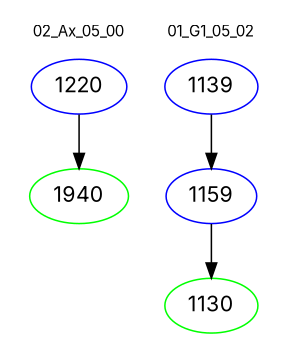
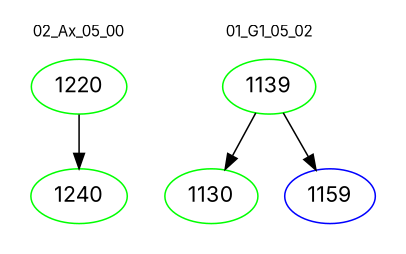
(79, 87) -> (79, 87)
(211, 87) -> (269, 87)
(79, 196) -> (79, 196)
(211, 243) -> (244, 134)
